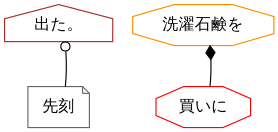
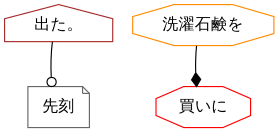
(66, 69) -> (51, 60)
(211, 73) -> (196, 59)
